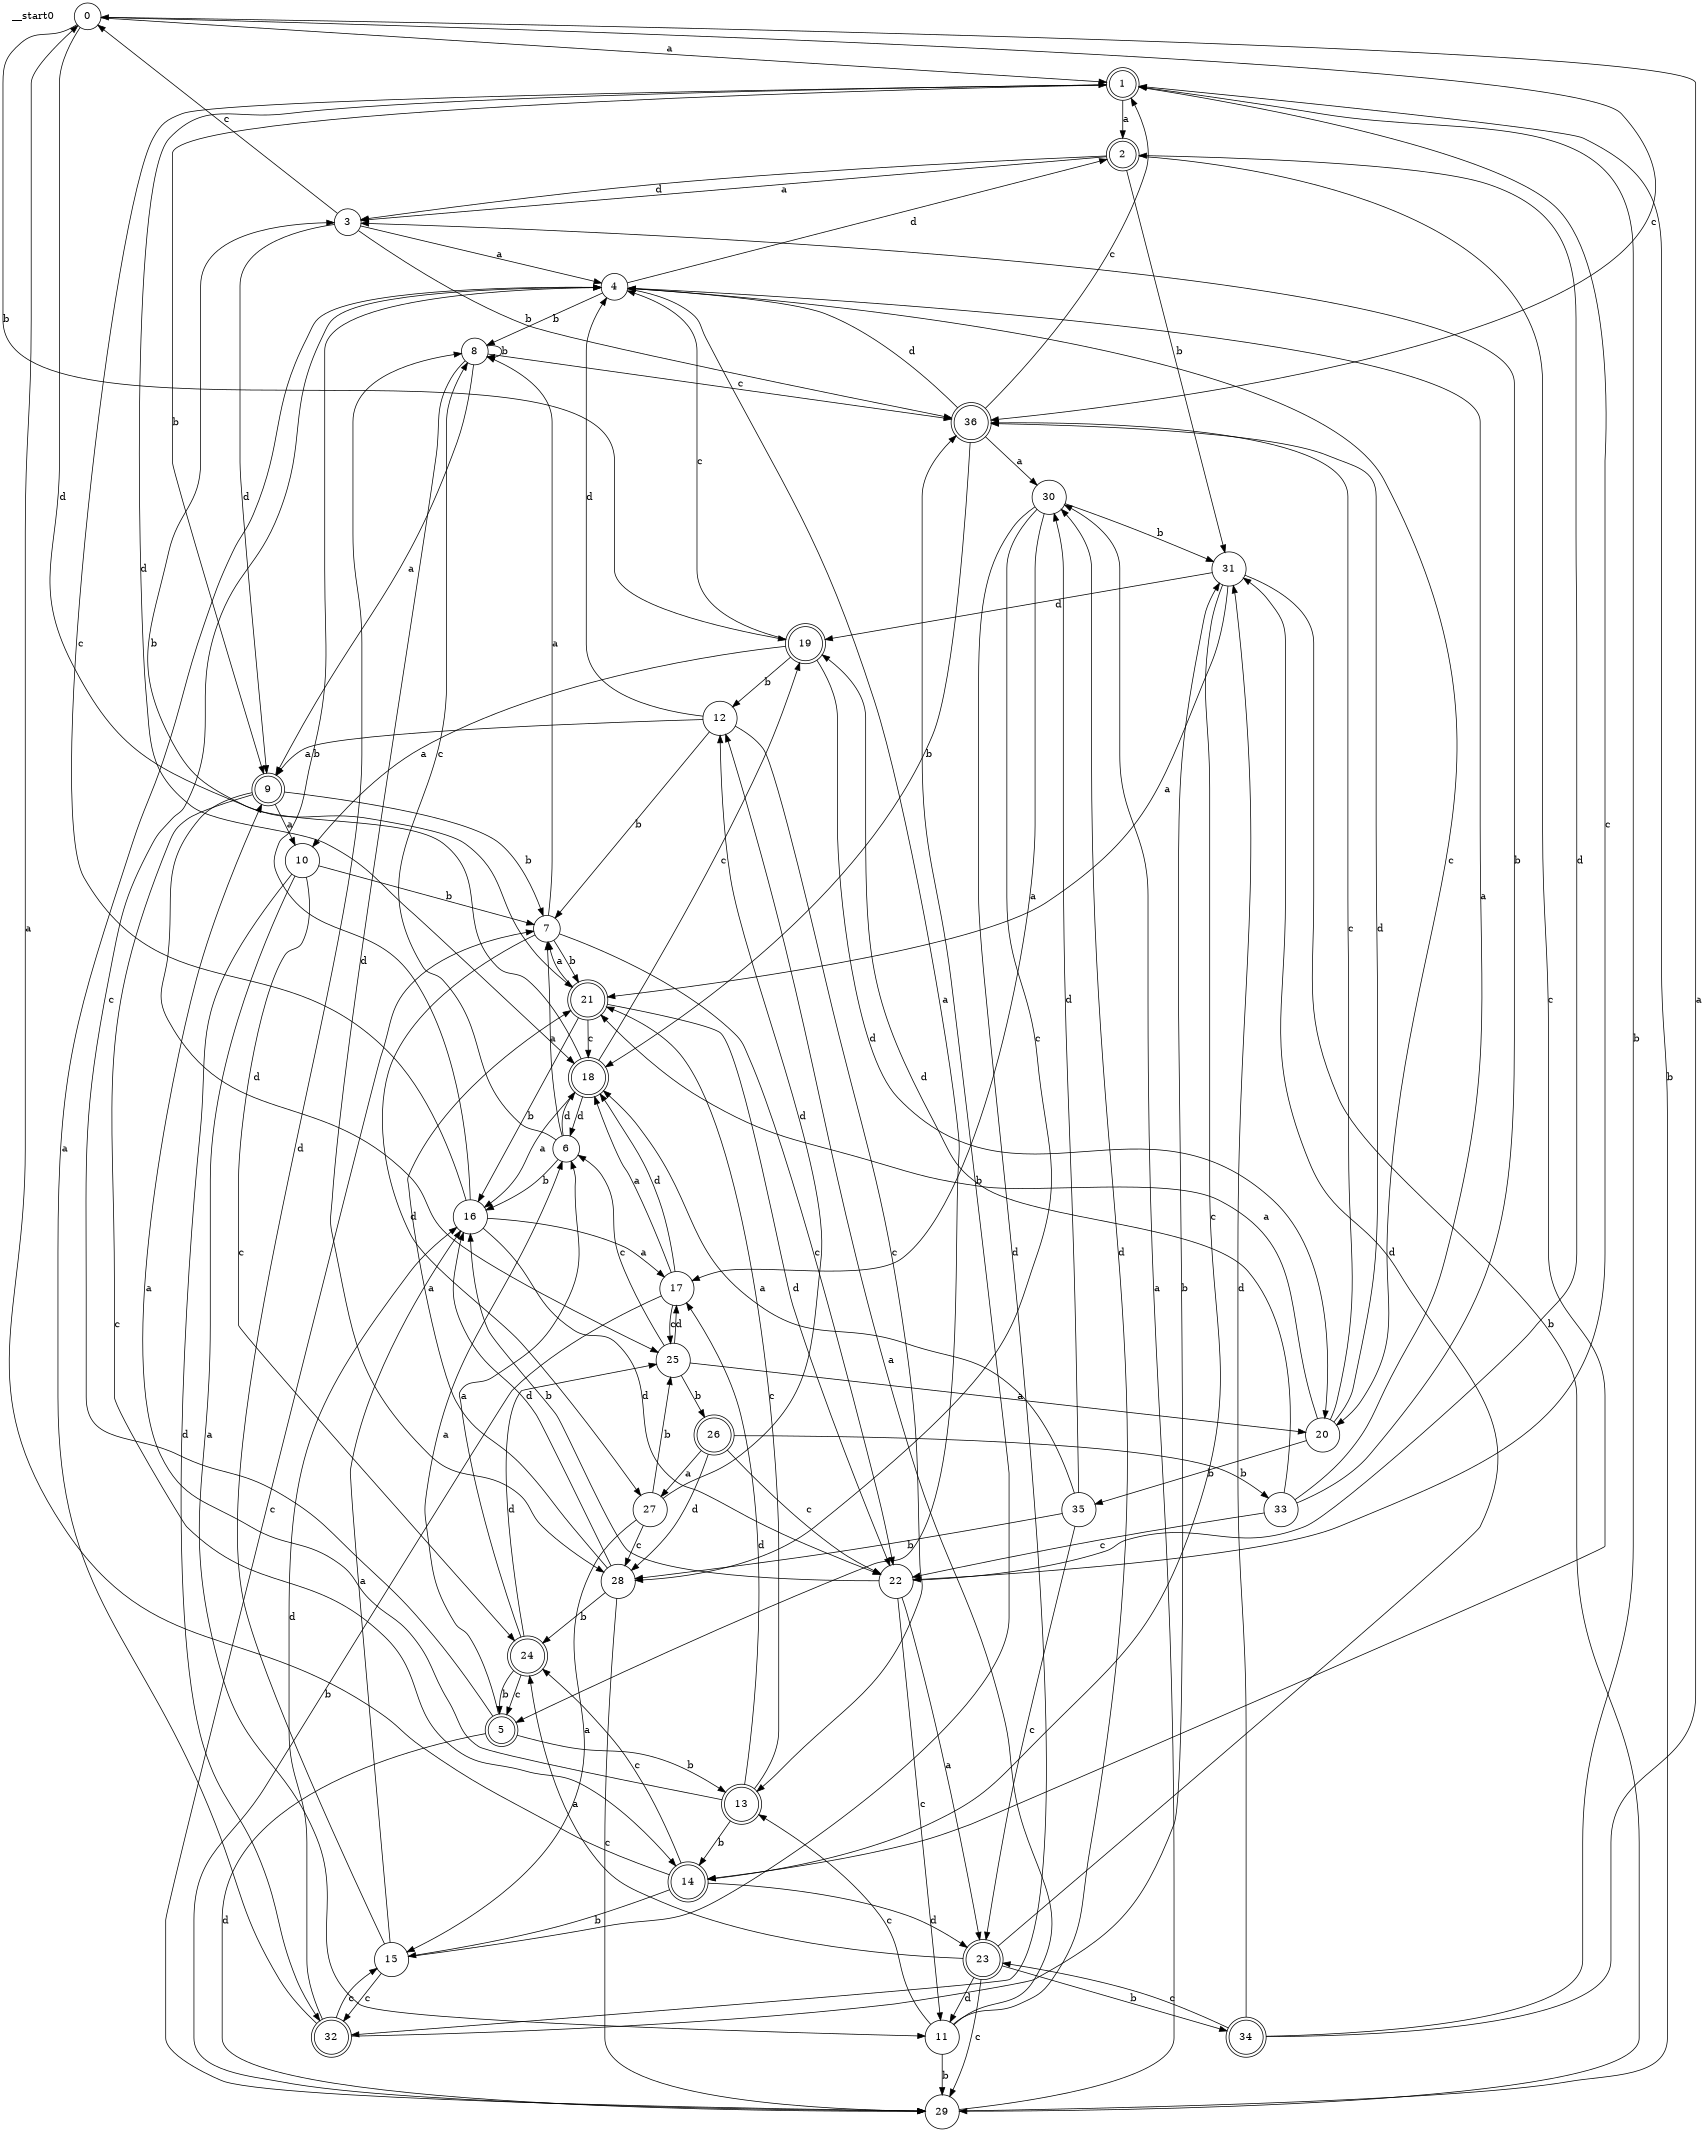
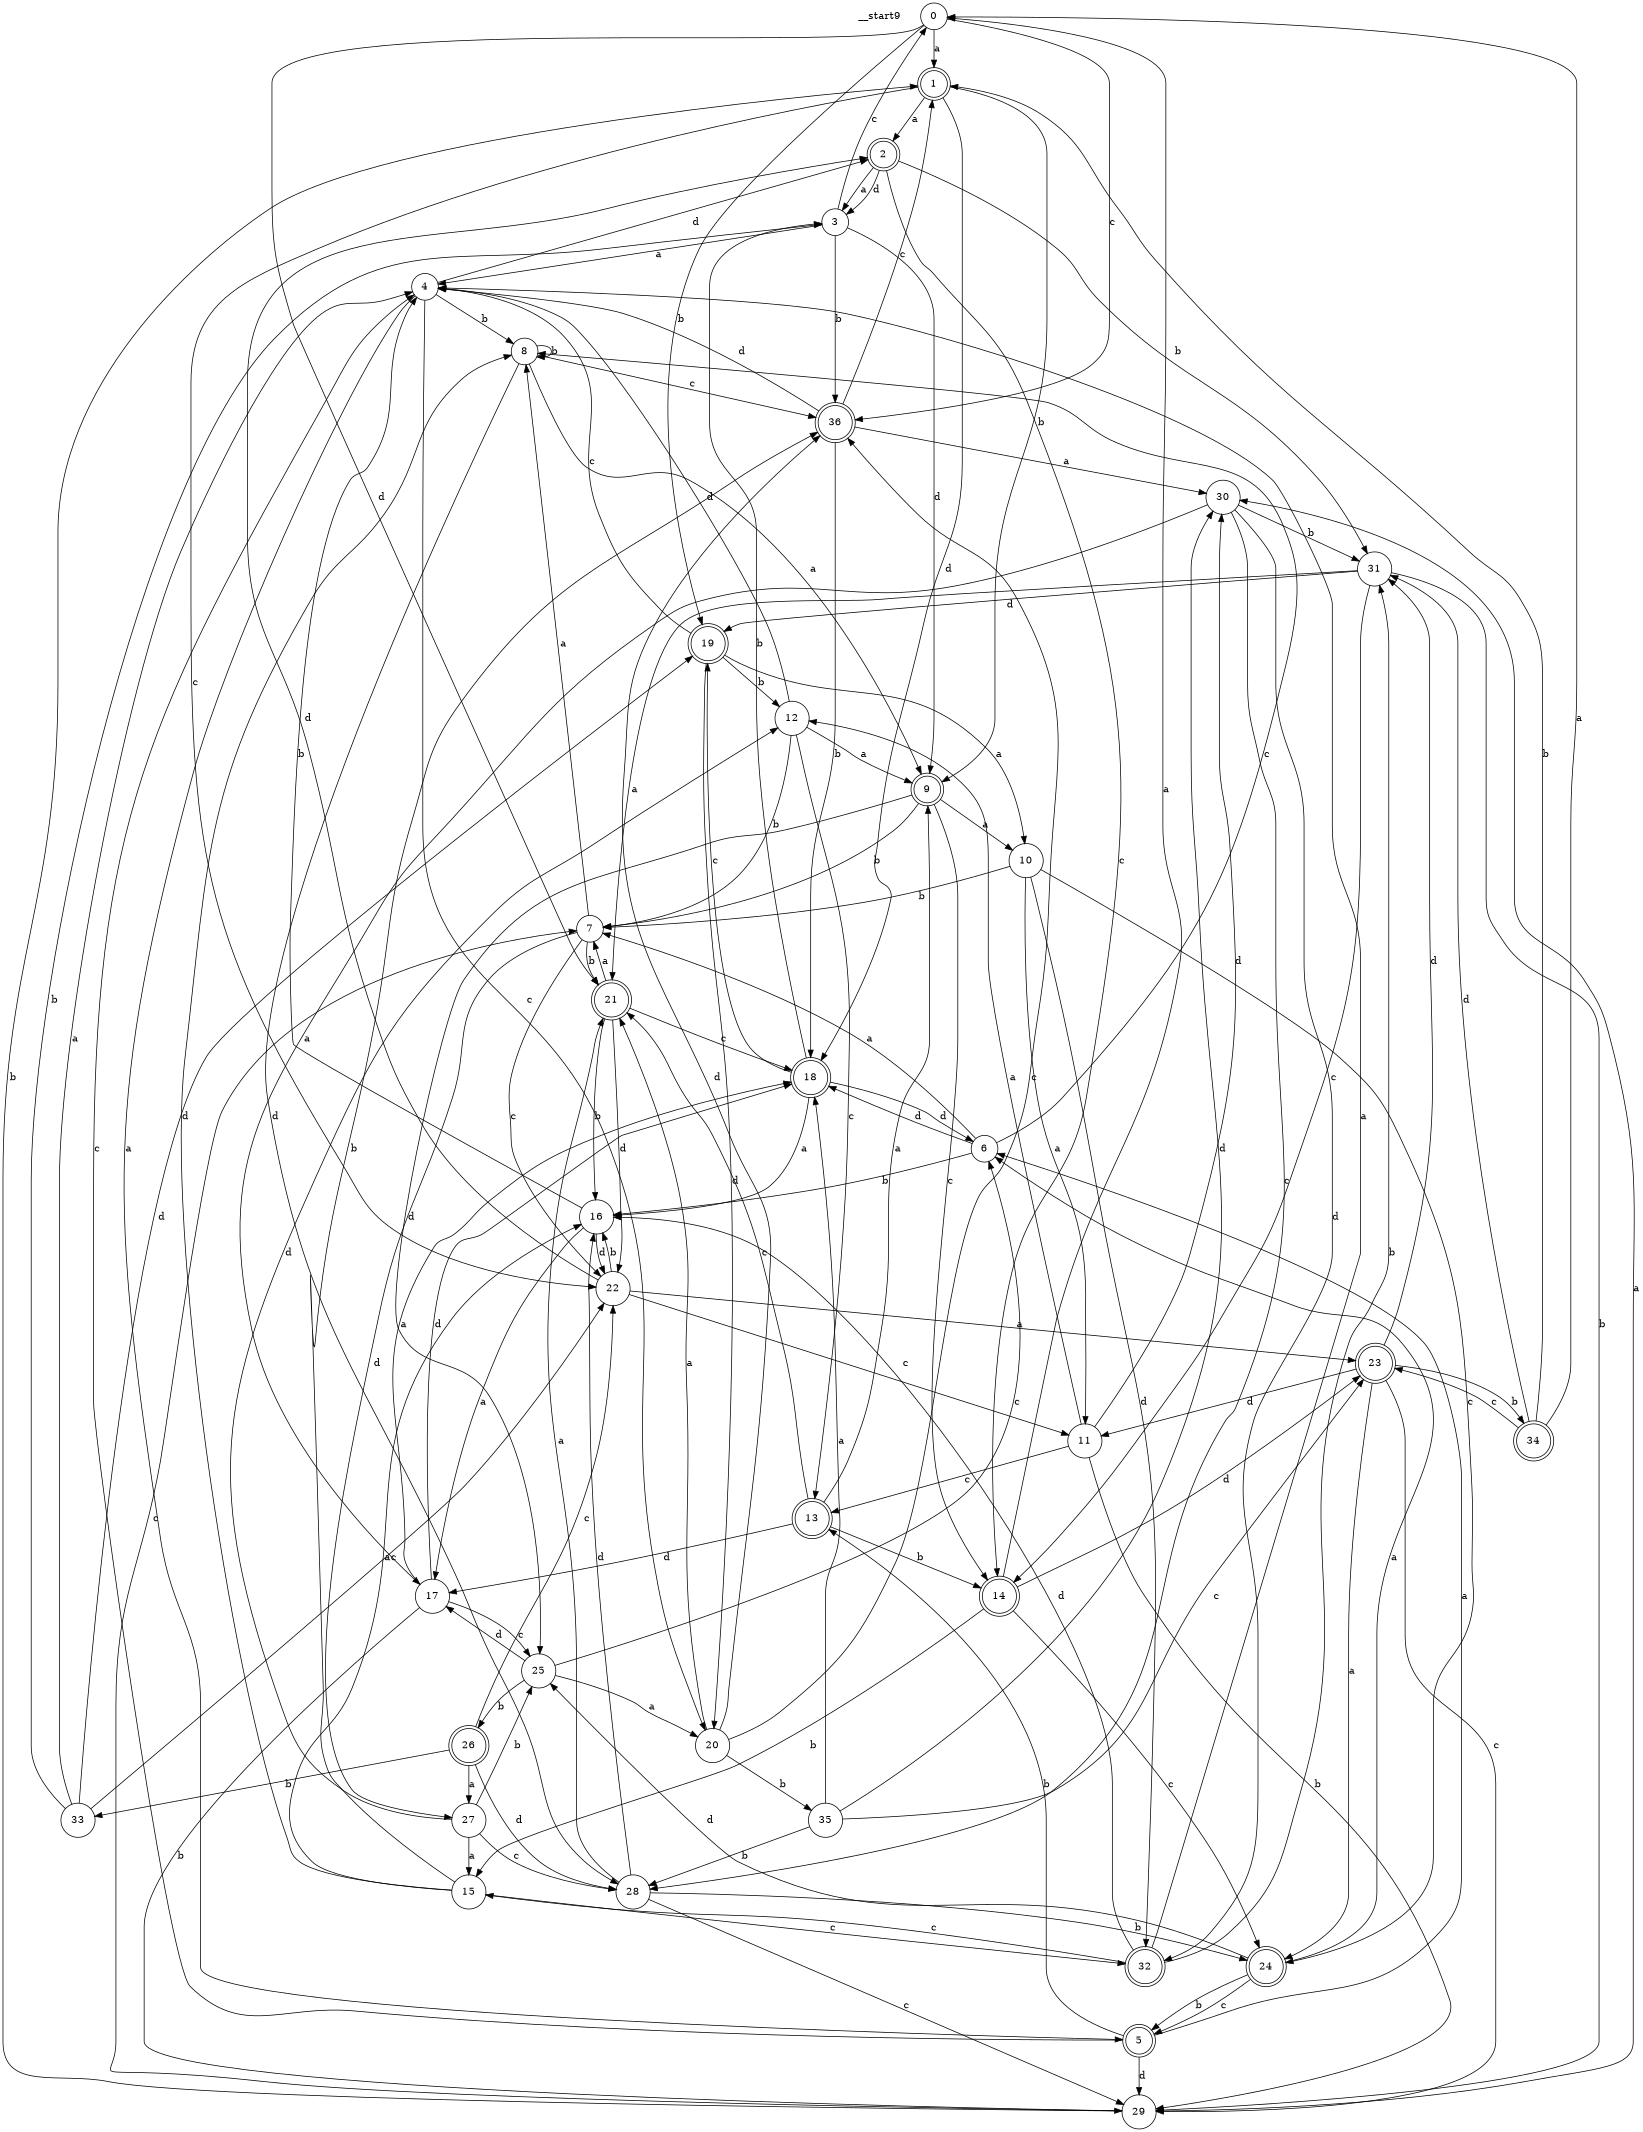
(33, 16) -> (880, 16)
(117, 294) -> none
